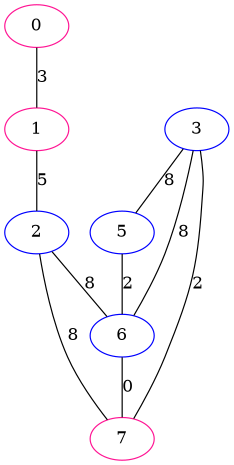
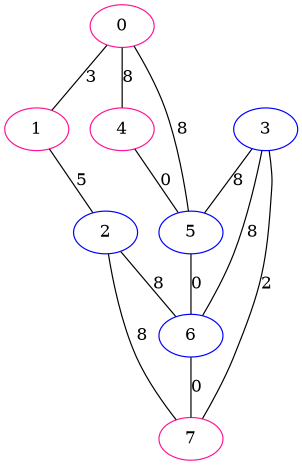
none -> (171, 125)
none -> (122, 129)
(128, 284) -> (197, 284)
